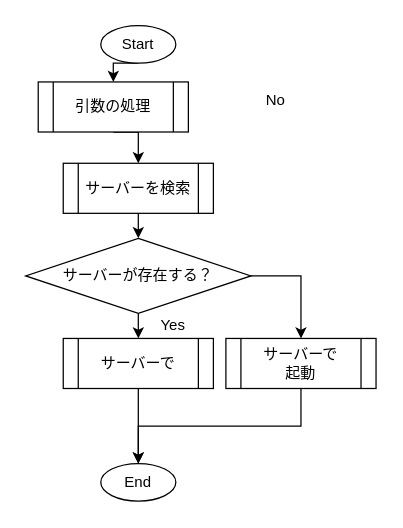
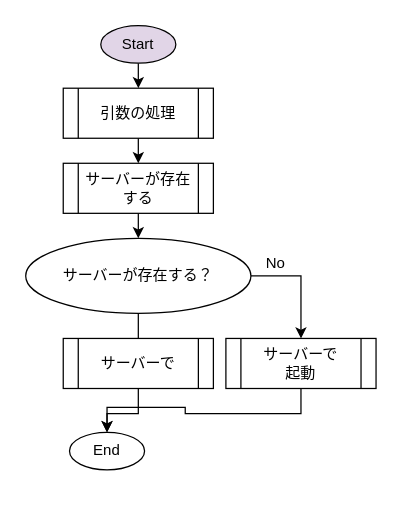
(138, 44) -> (138, 44)
(276, 101) -> (276, 263)
(113, 107) -> (138, 113)
(138, 188) -> (138, 188)
(138, 276) -> (138, 276)
(173, 326) -> none
(138, 328) -> (138, 332)
(138, 482) -> (107, 451)
